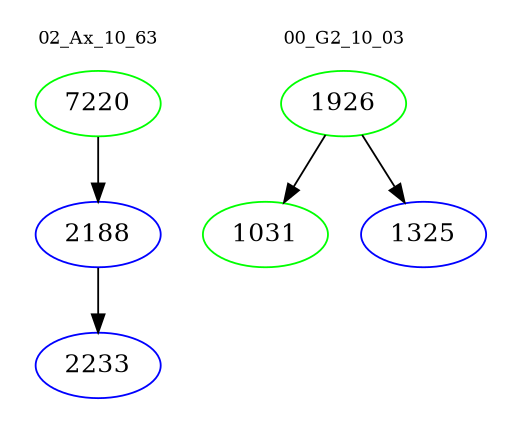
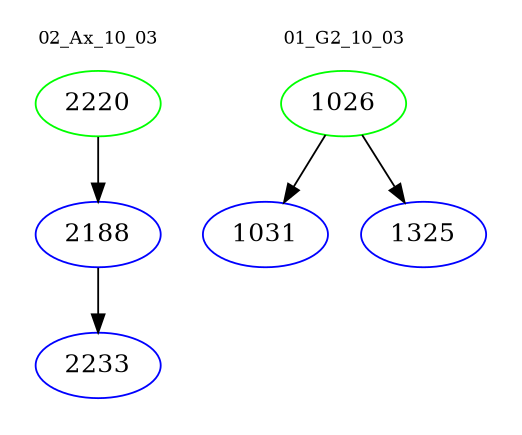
(98, 39) -> (98, 39)
(345, 39) -> (345, 39)
(98, 104) -> (98, 104)
(344, 104) -> (344, 104)
(265, 235) -> (265, 235)
